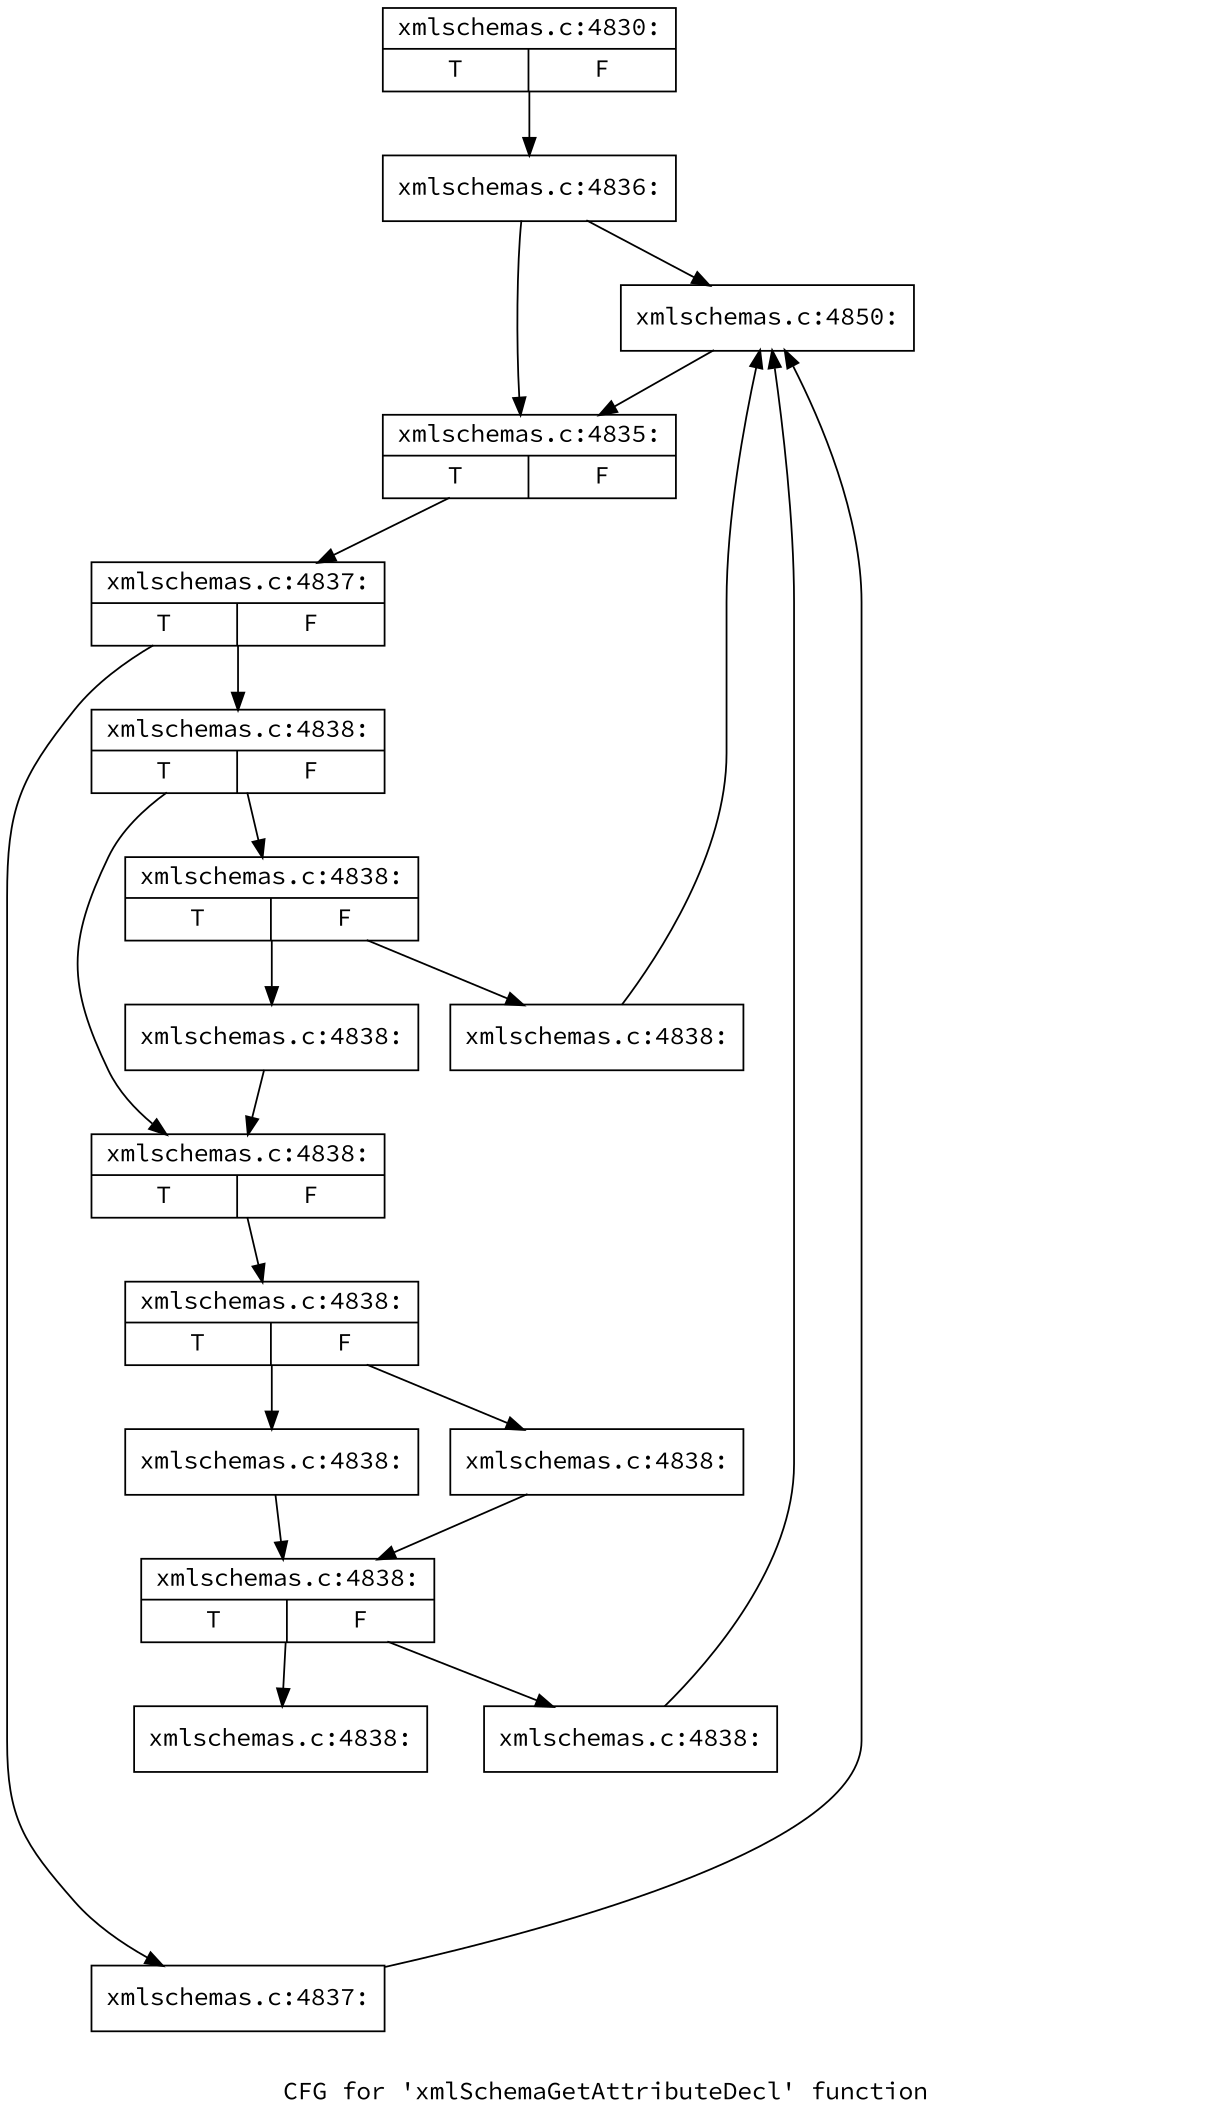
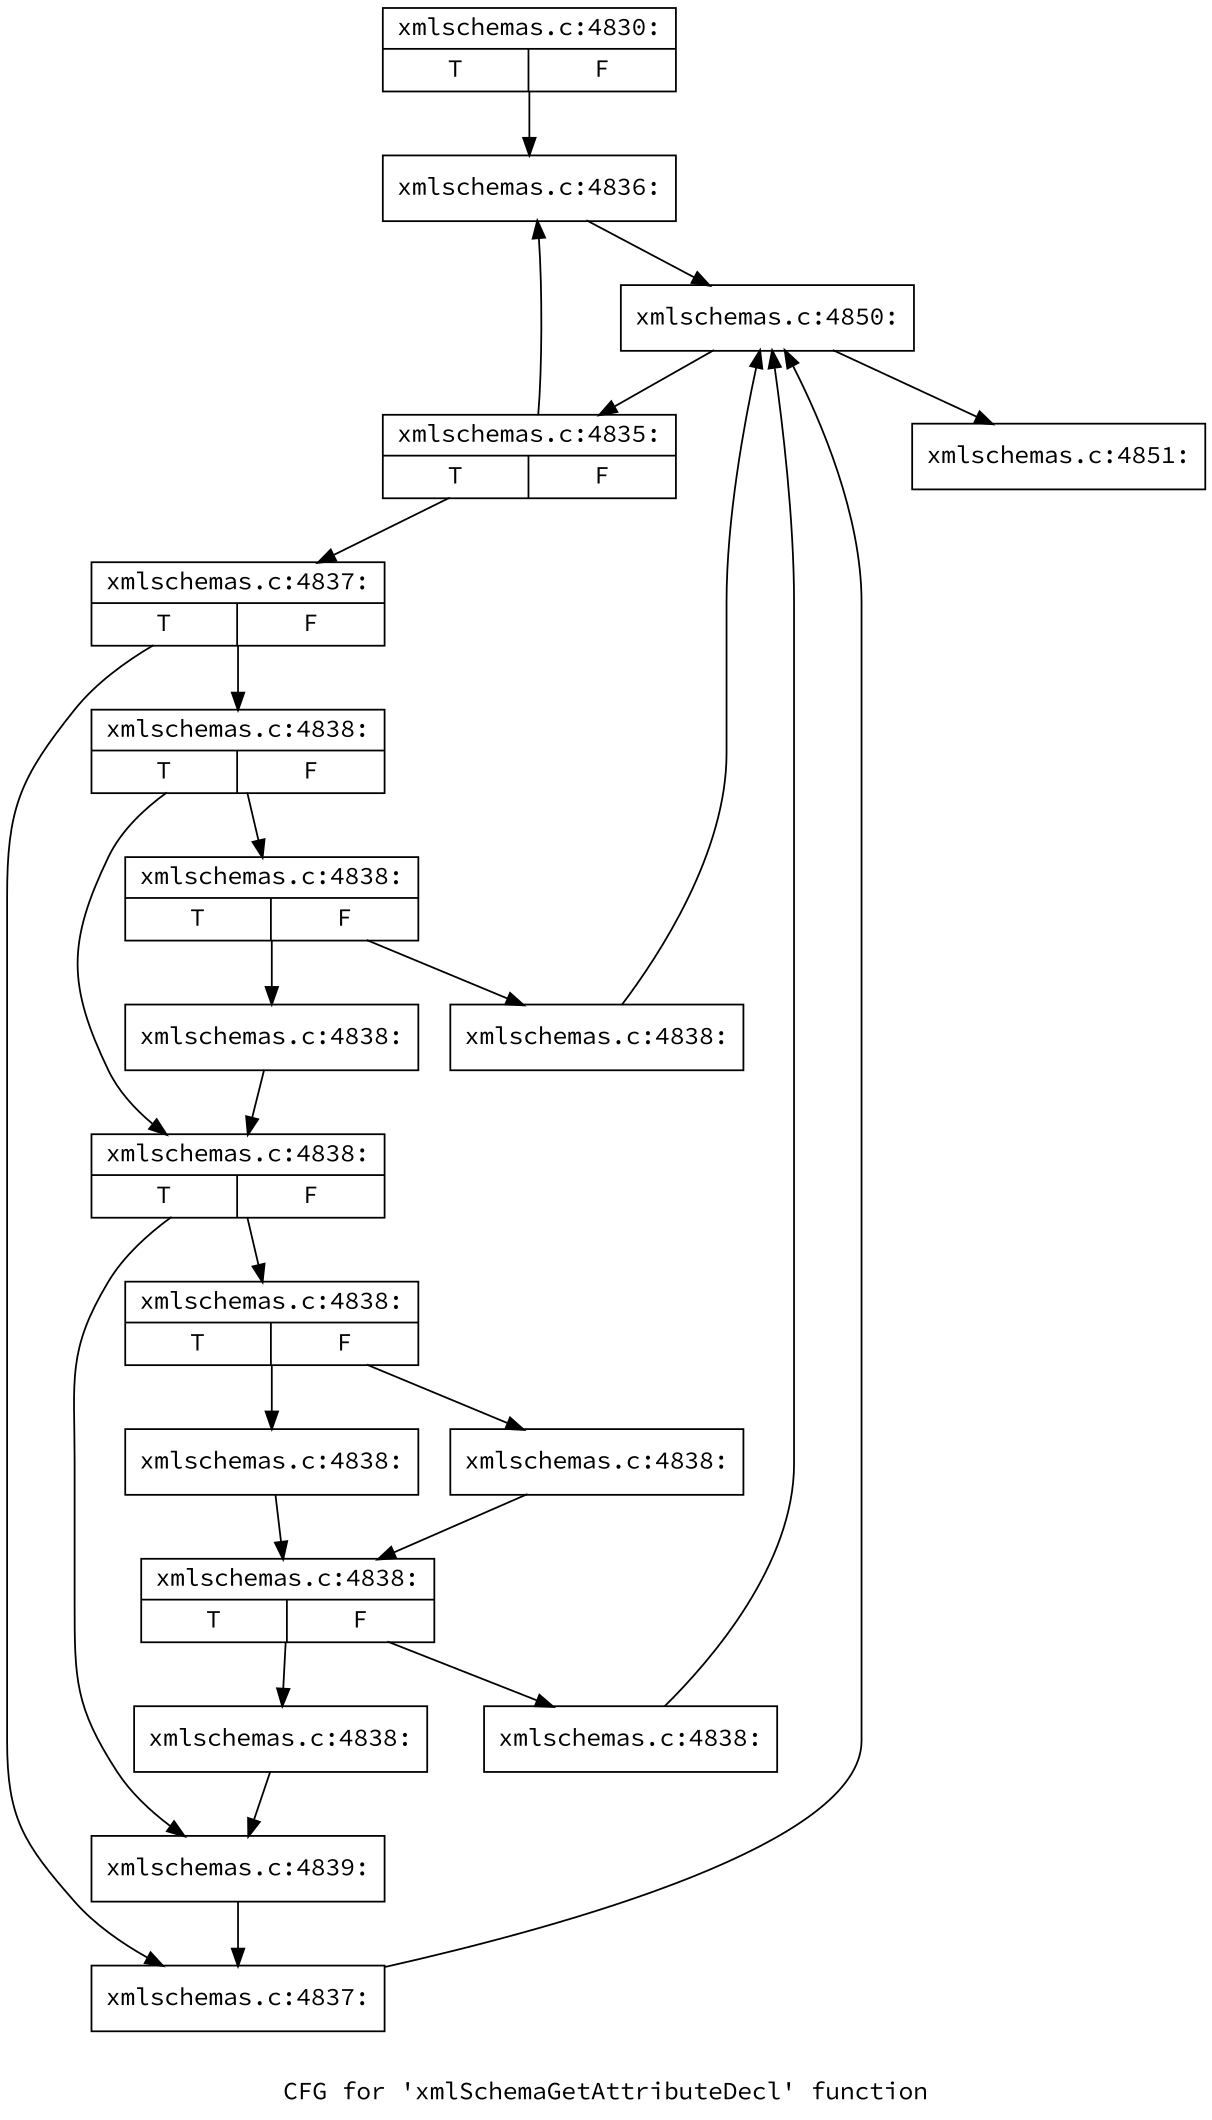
(517, 309) -> (541, 327)
none -> (1059, 457)
none -> (238, 1869)
